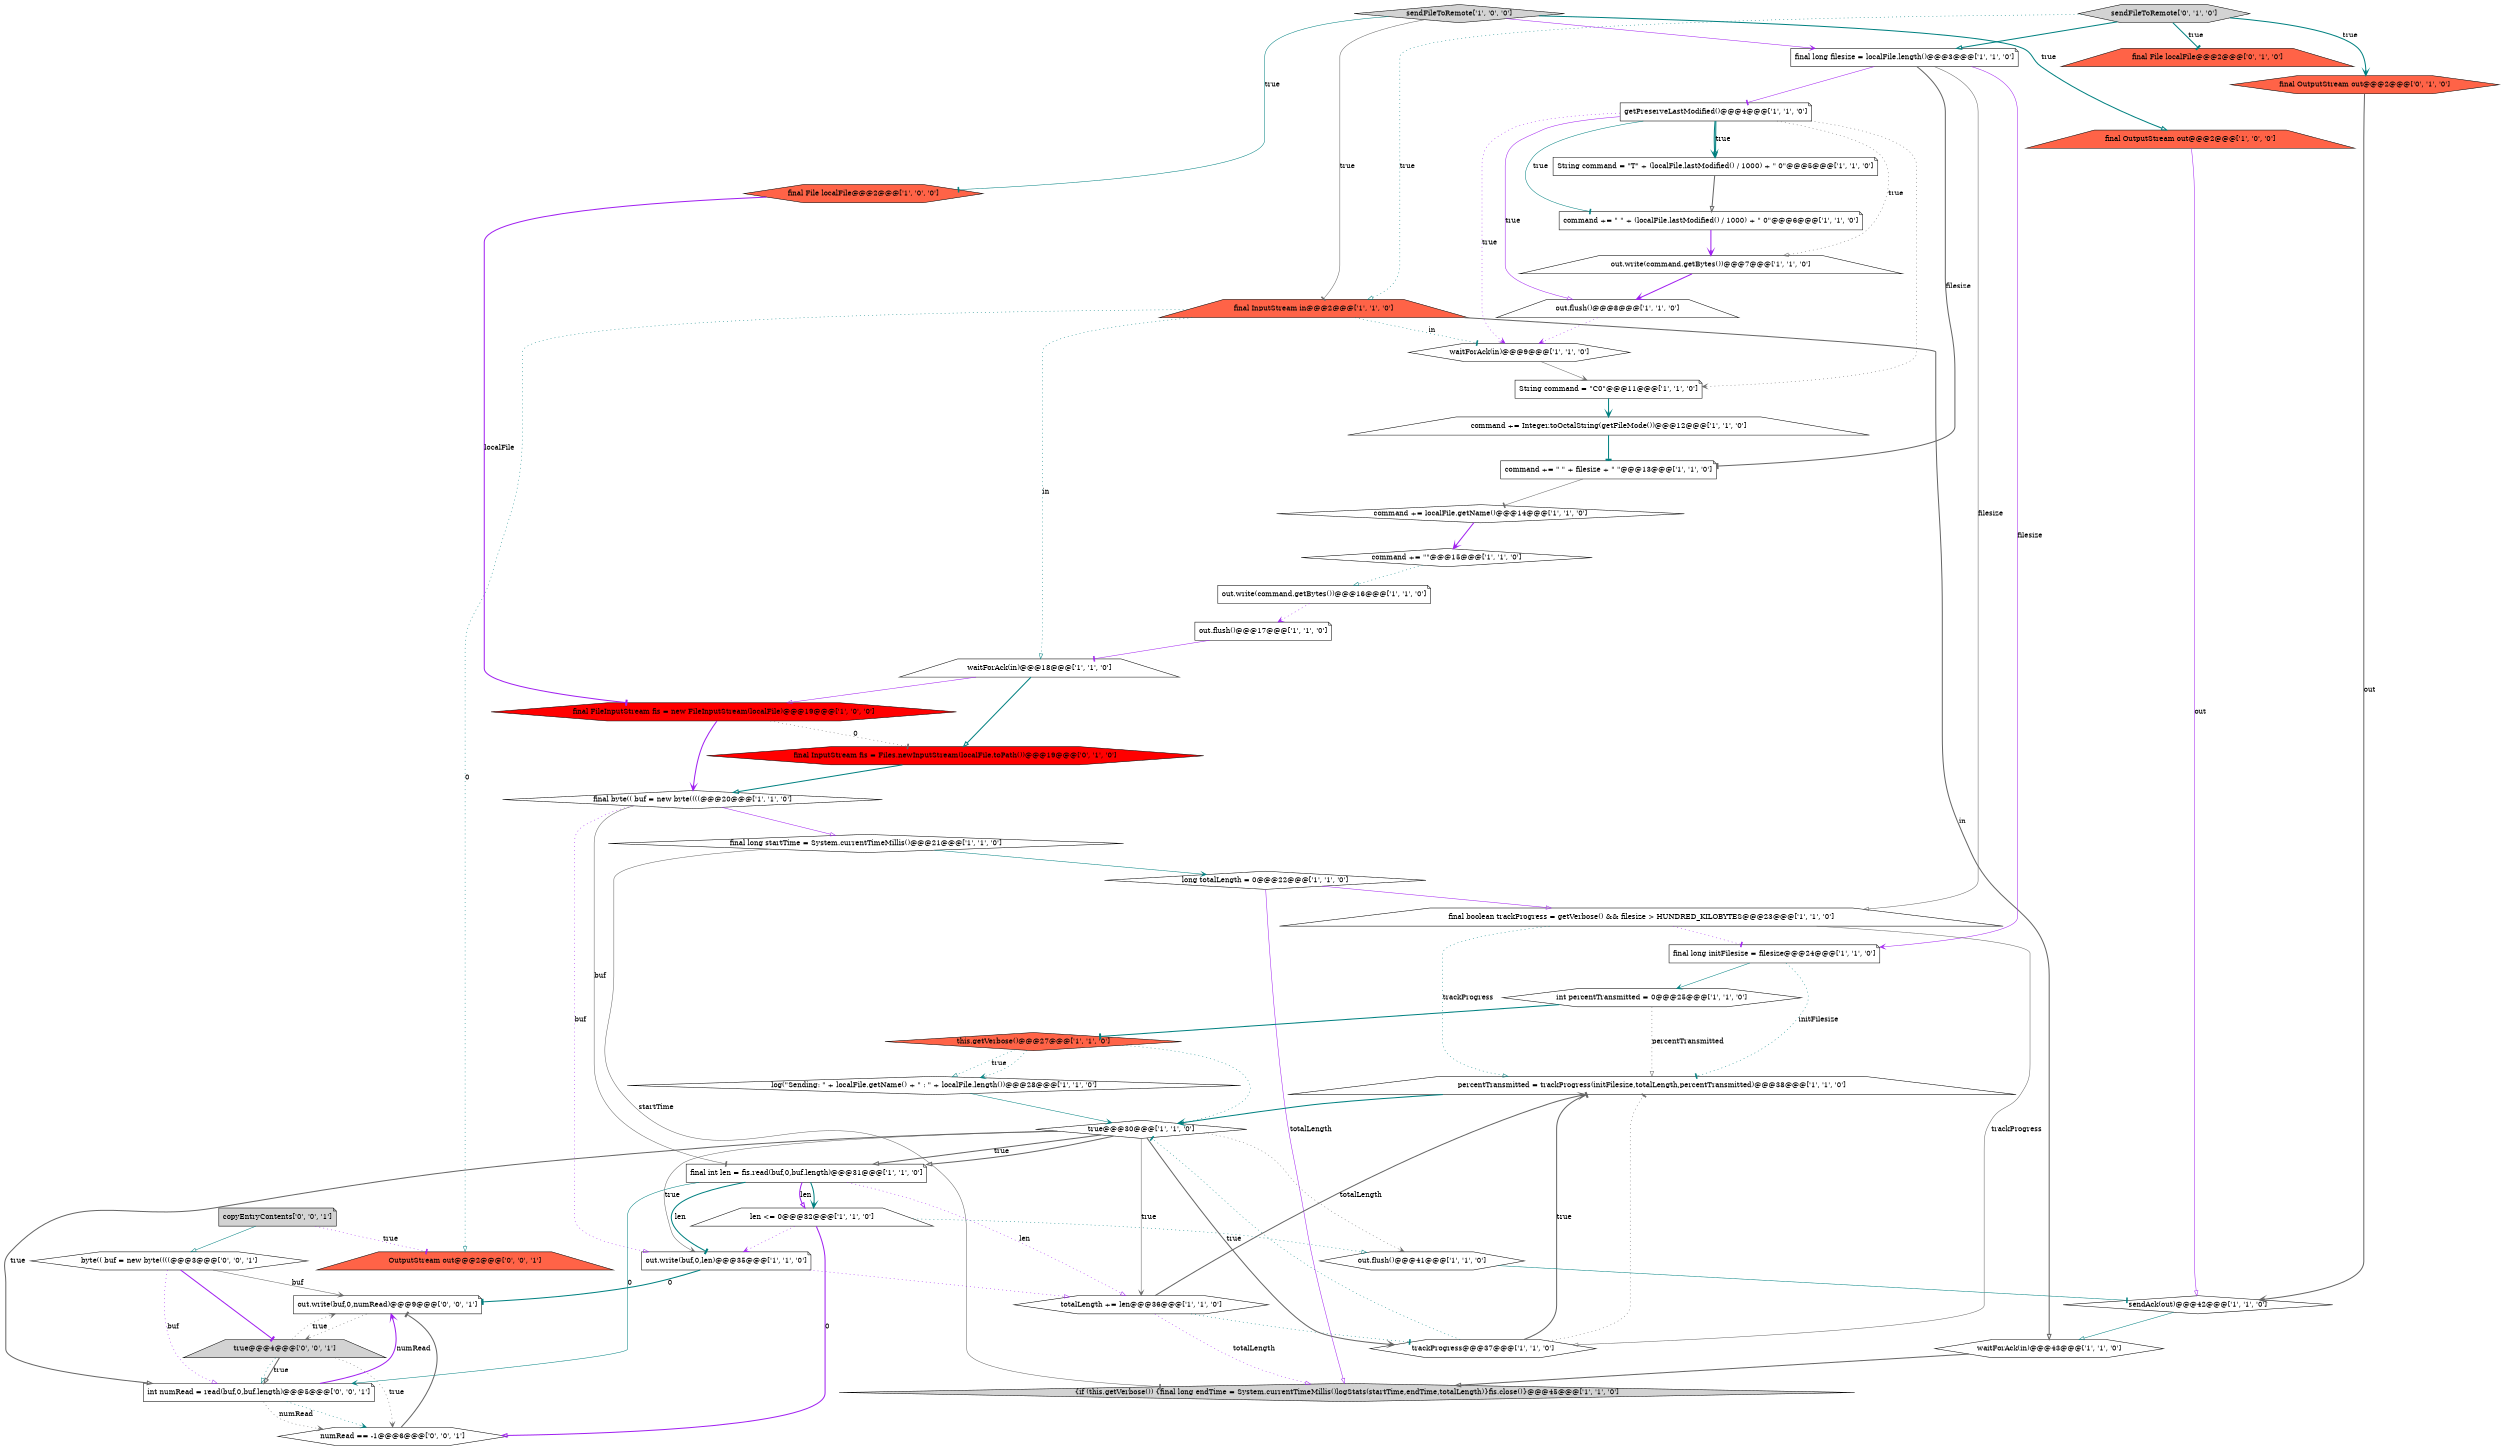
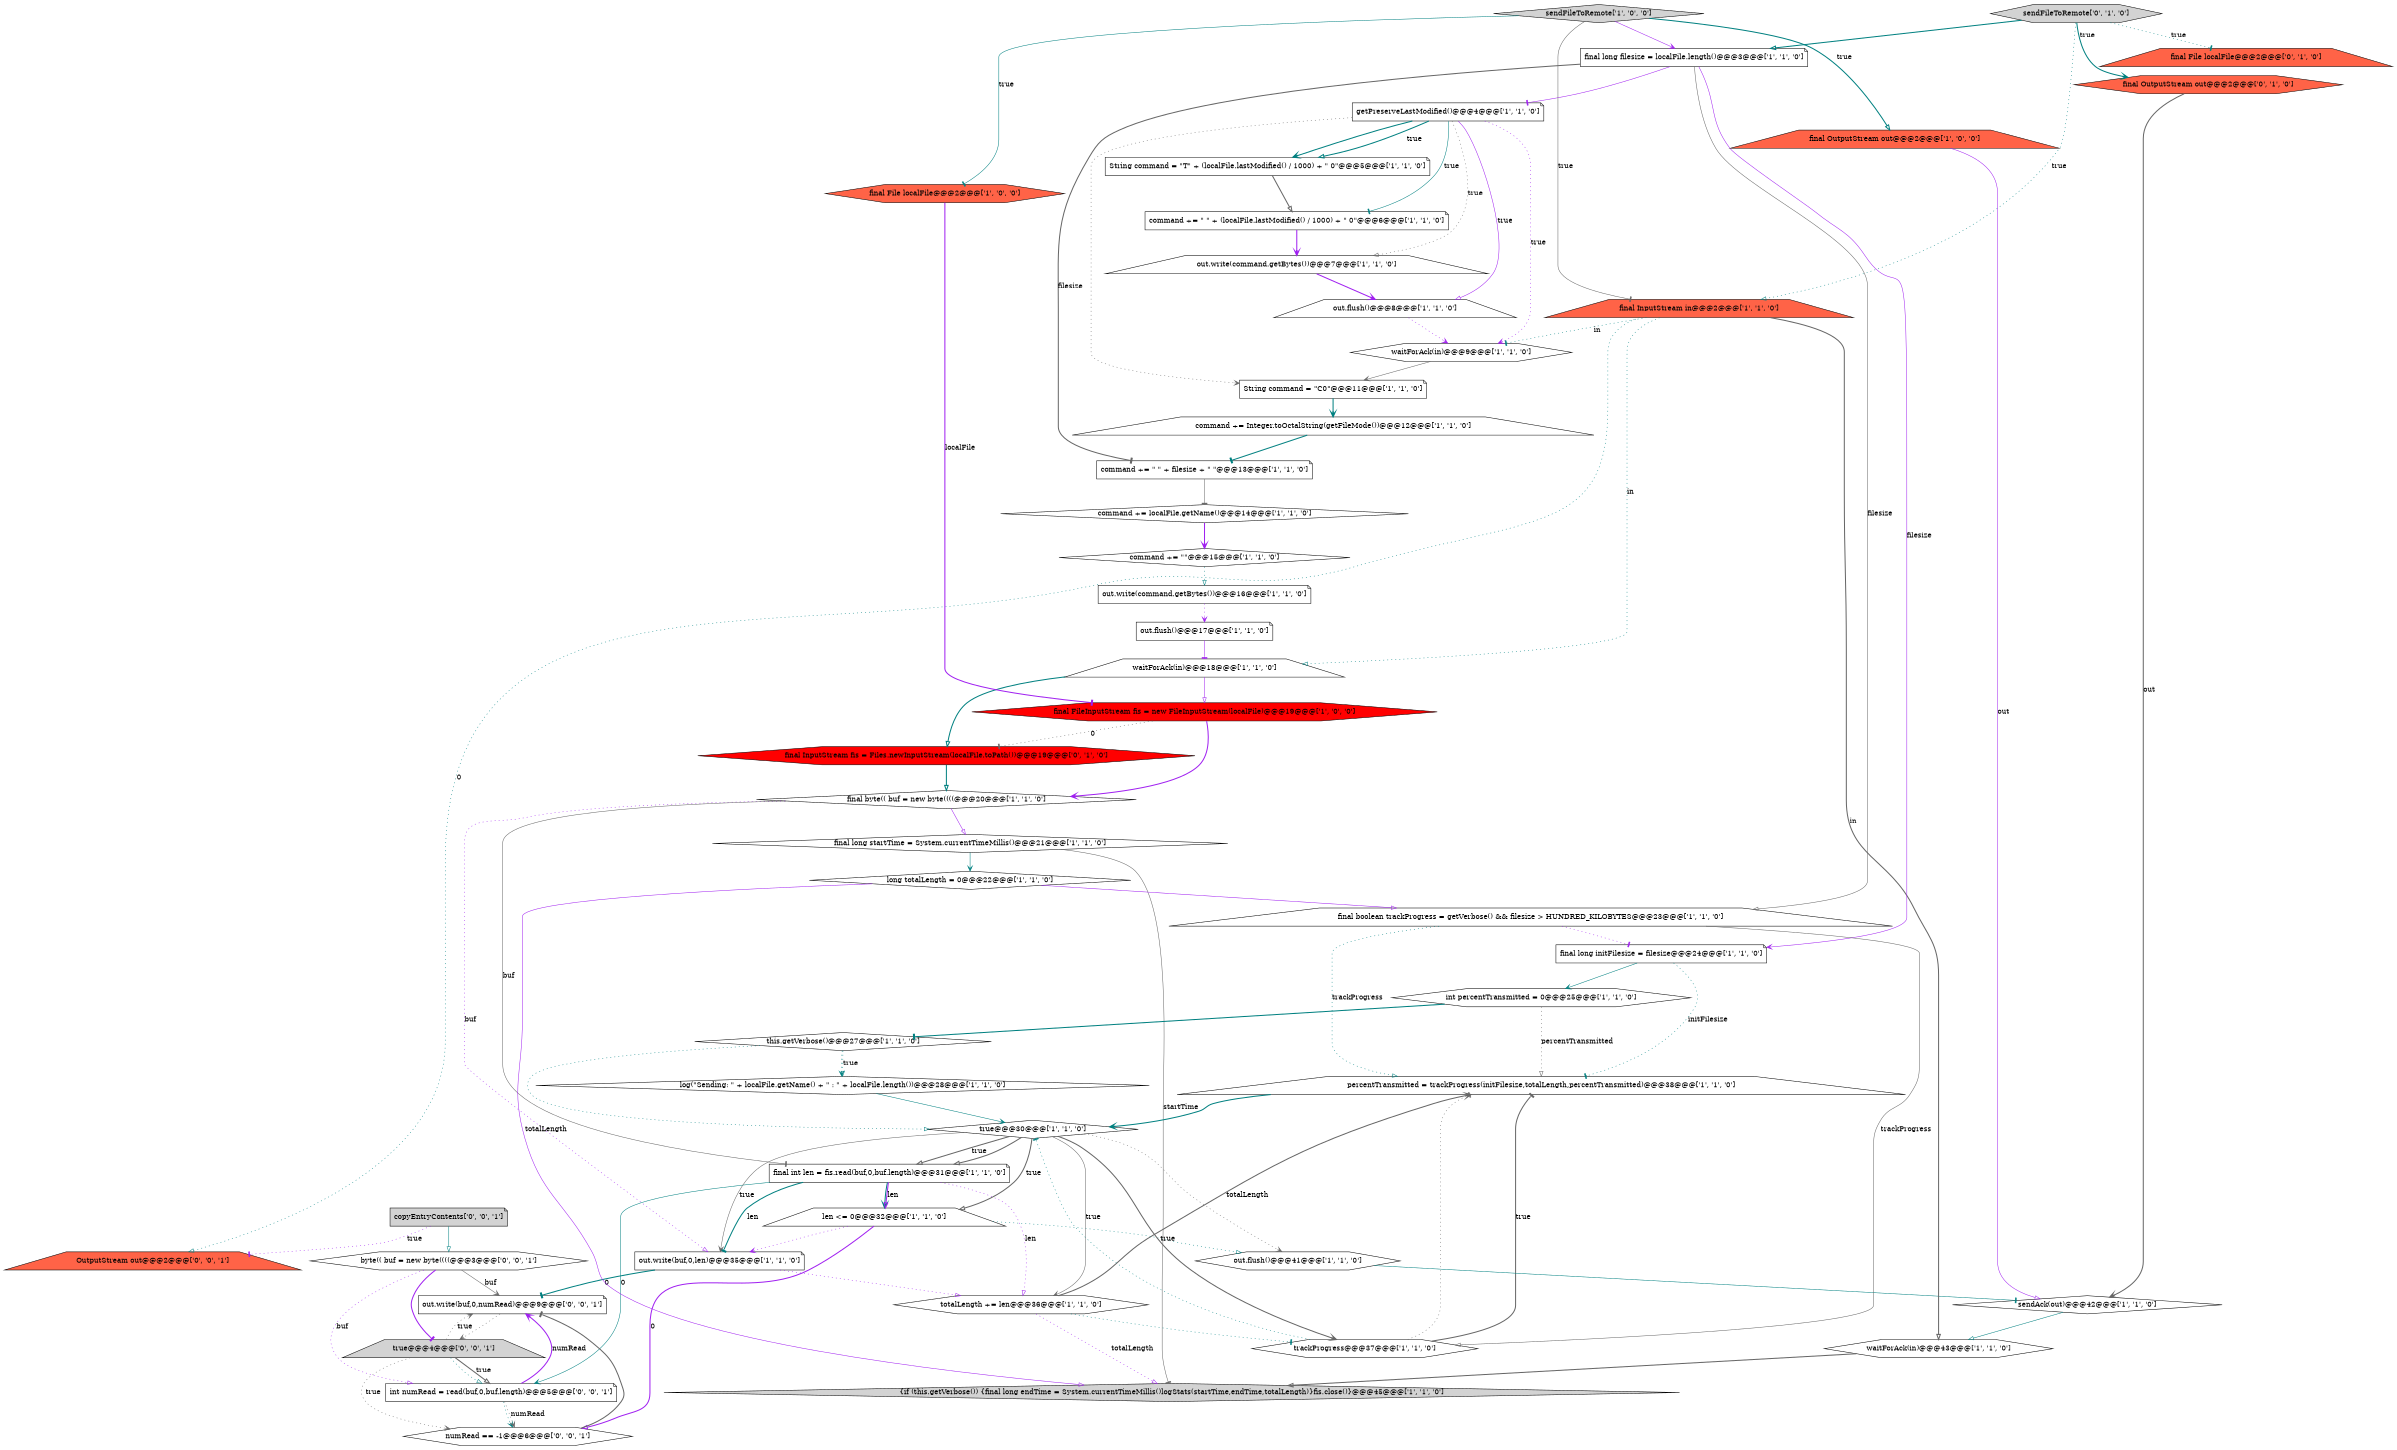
(2185, 35) -> (2160, 35)
(1033, 1042) -> (843, 1042)
(404, 1178) -> (1011, 1185)
